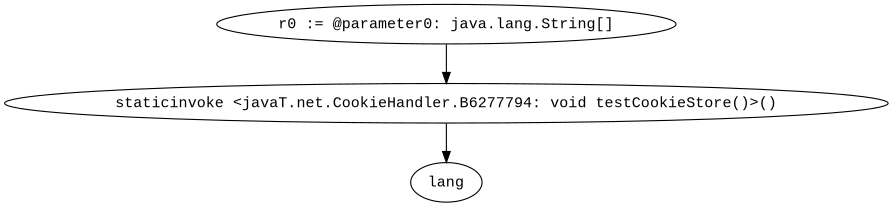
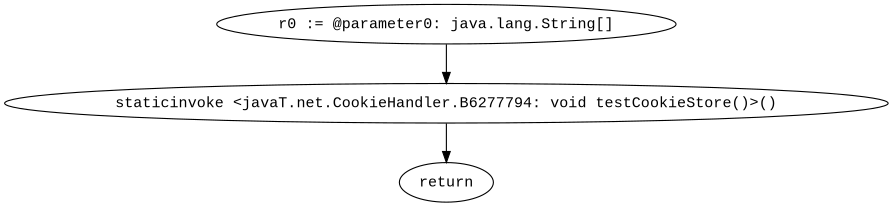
(446, 182) -> (446, 182)
